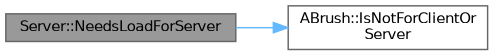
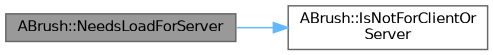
(121, 28) -> (121, 28)
